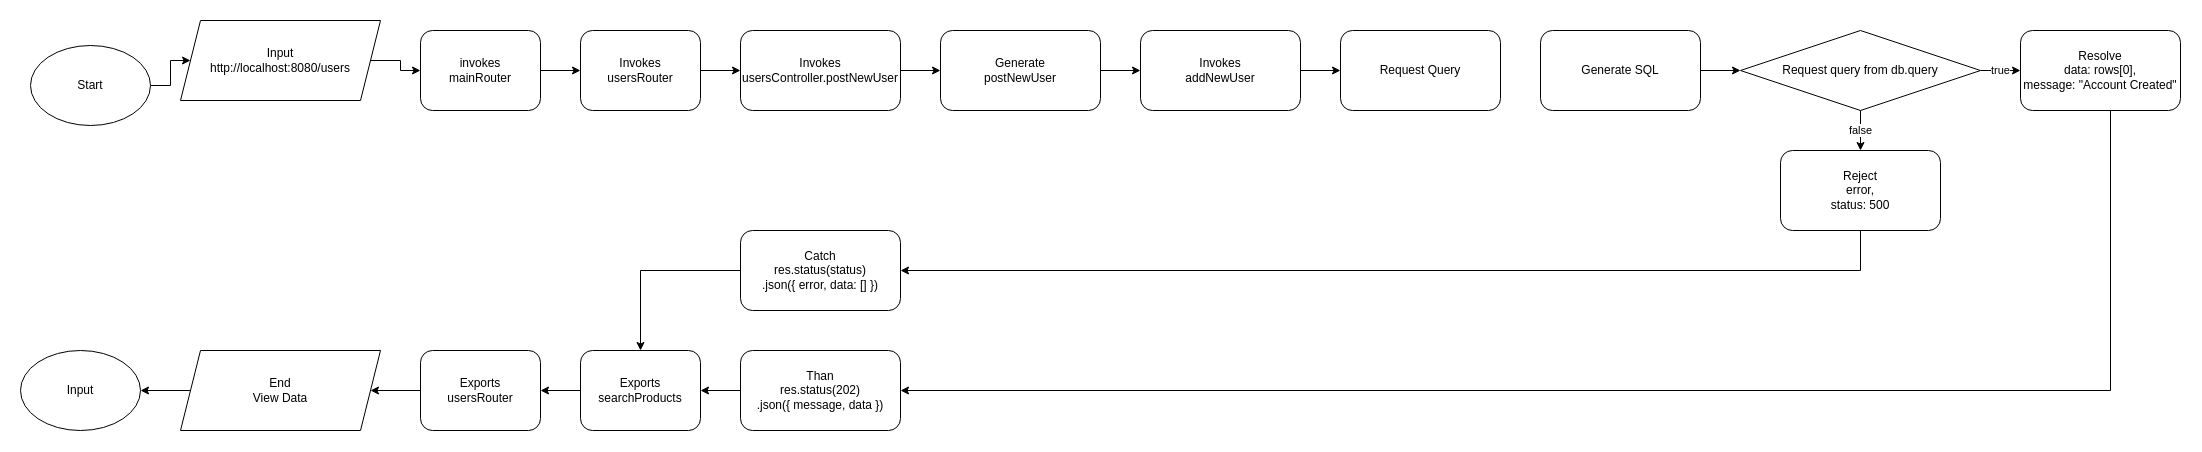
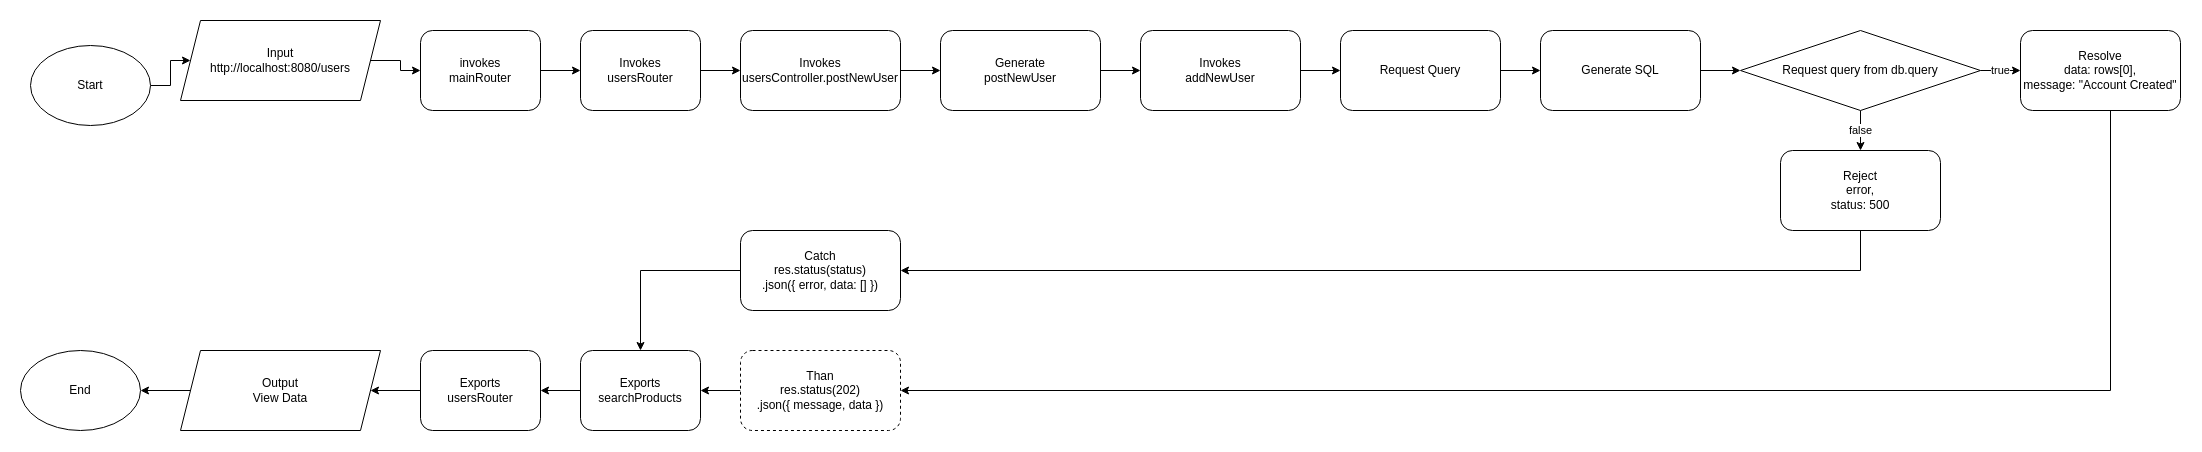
none -> (1517, 71)
(81, 391) -> (81, 391)
(281, 391) -> (281, 391)
(821, 391) -> (821, 391)
